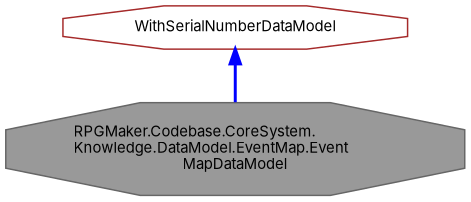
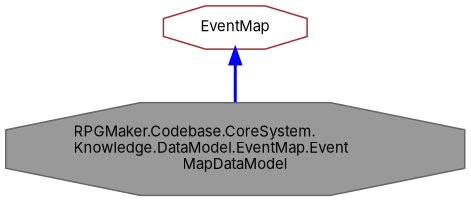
(235, 28) -> (235, 28)
